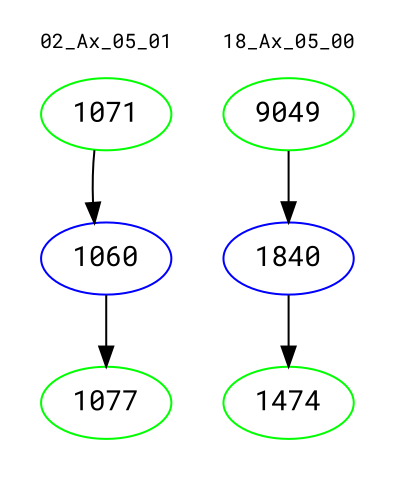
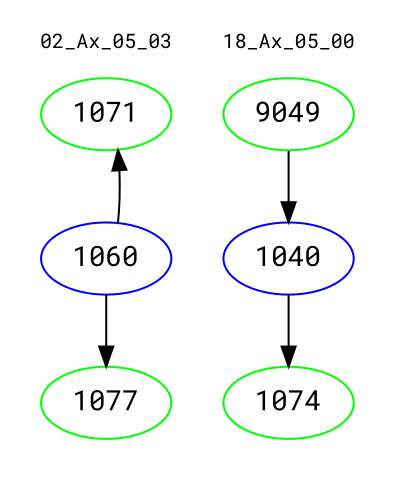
(107, 43) -> (107, 43)
(93, 176) -> (120, 197)
(289, 259) -> (289, 259)
(289, 403) -> (289, 403)
